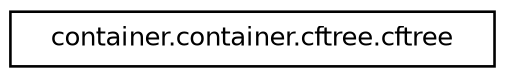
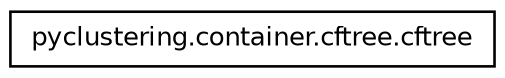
(252, 39) -> (252, 39)
